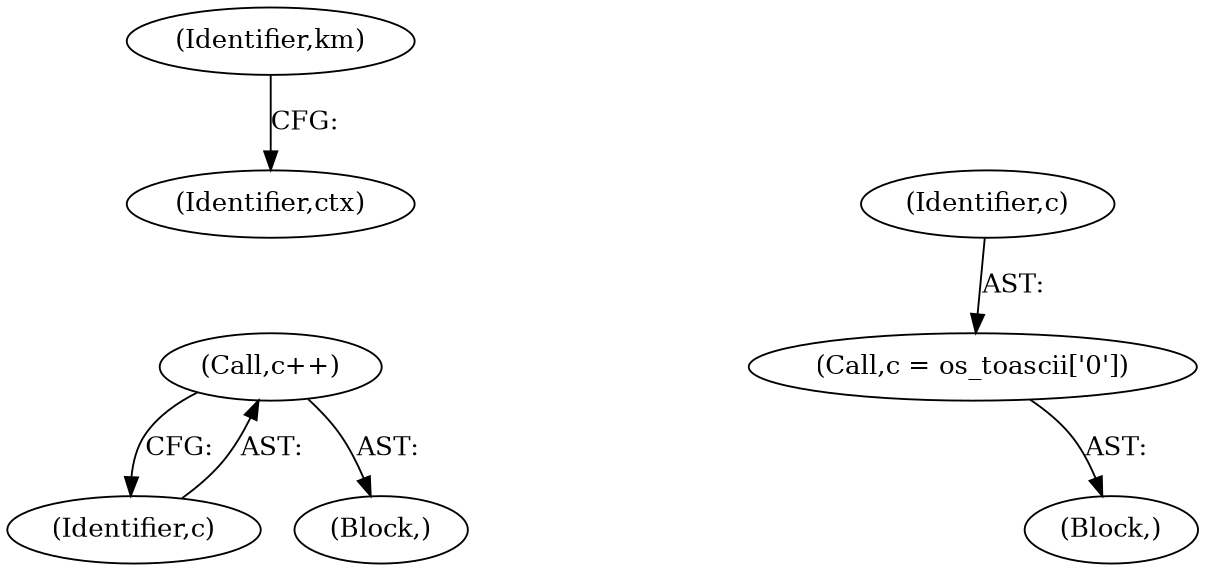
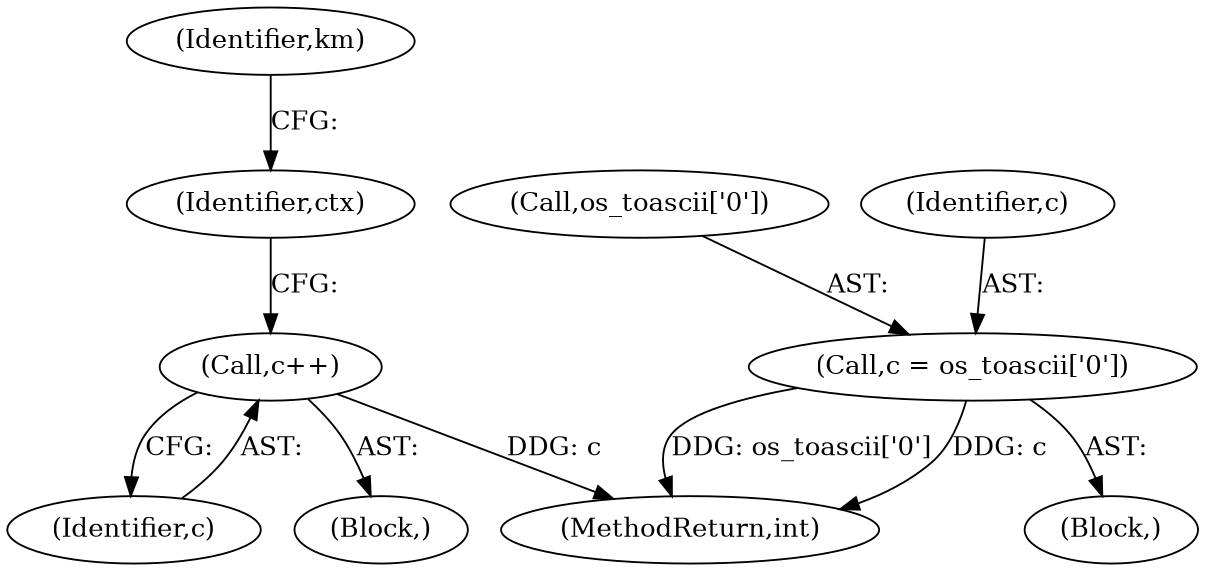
none -> (640, 204)
none -> (271, 276)
none -> (690, 530)
